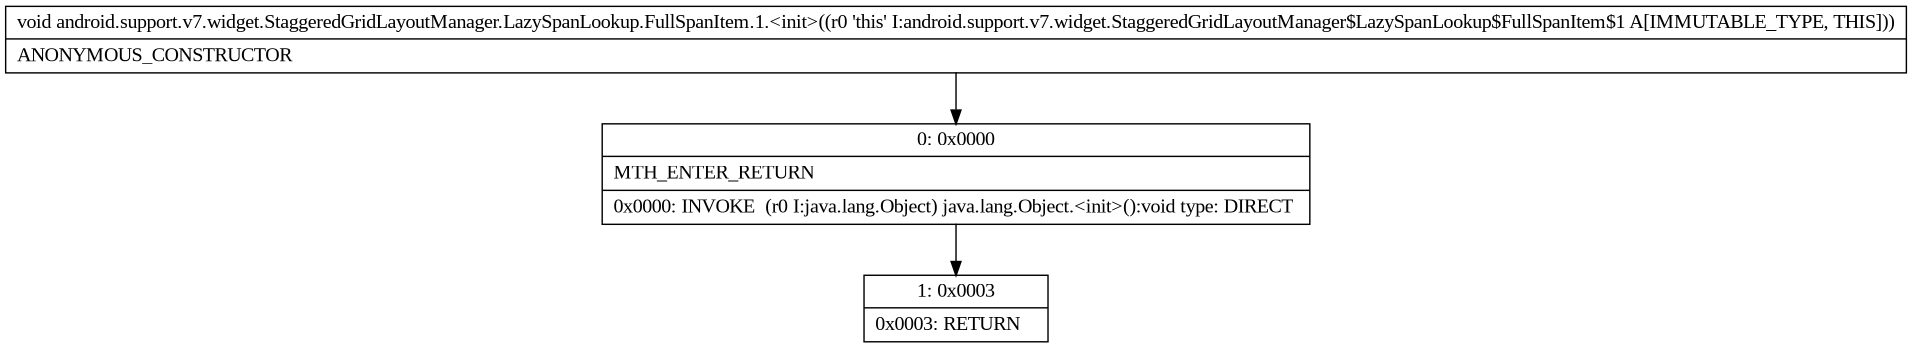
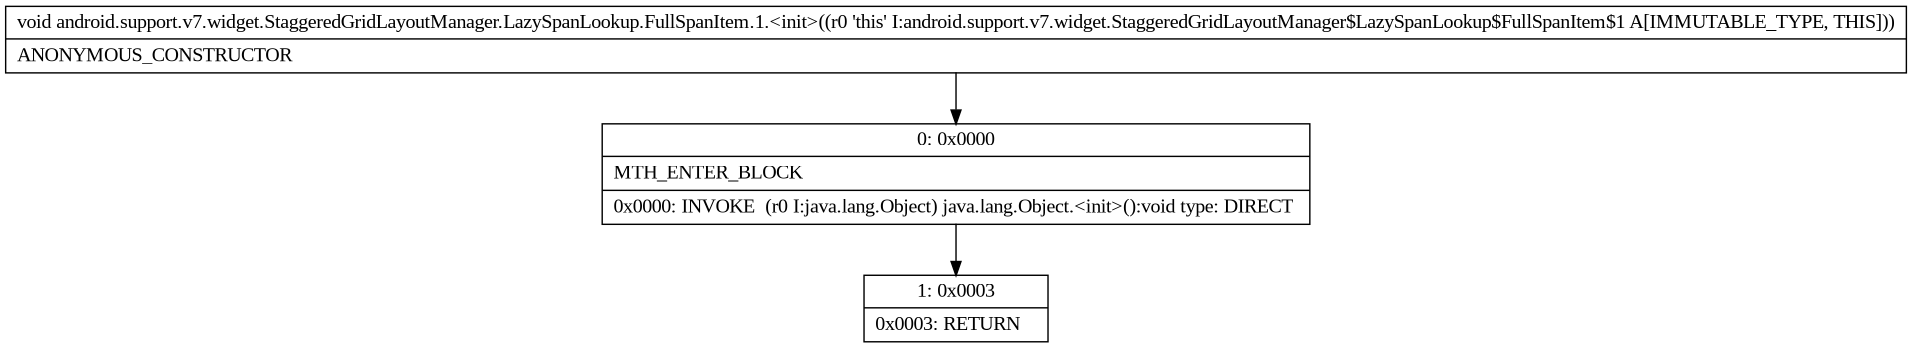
(714, 173) -> (708, 173)
